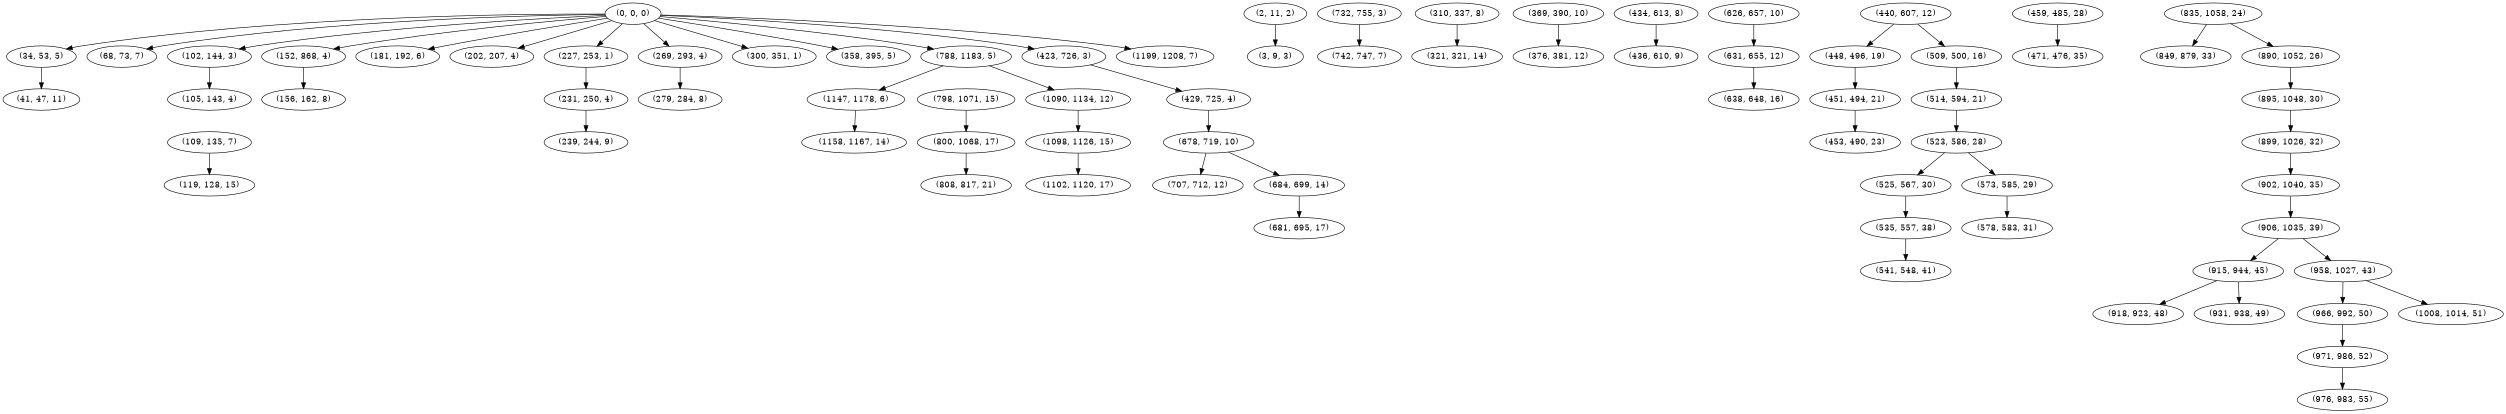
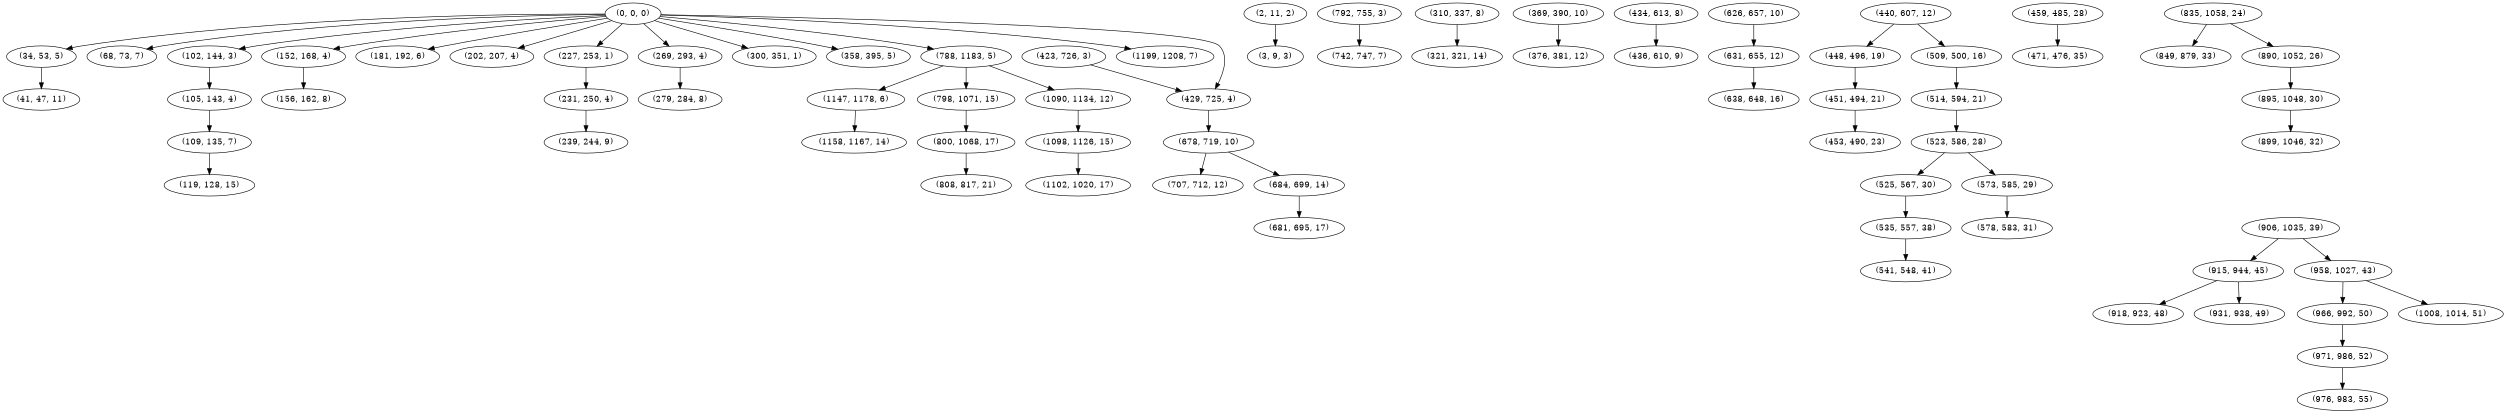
(1359, 14) -> (1359, 14)
(845, 27) -> (961, 23)
(304, 57) -> (304, 57)
none -> (966, 75)
none -> (209, 118)
(2291, 142) -> (2291, 142)
(1078, 185) -> (1078, 185)
(2291, 185) -> none
